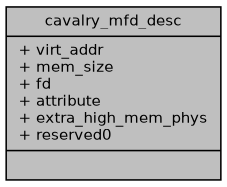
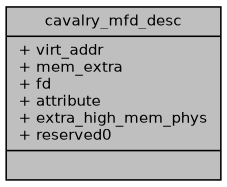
(66, 67) -> (71, 67)
